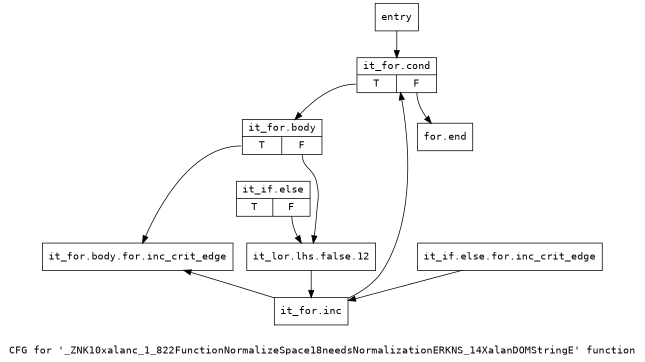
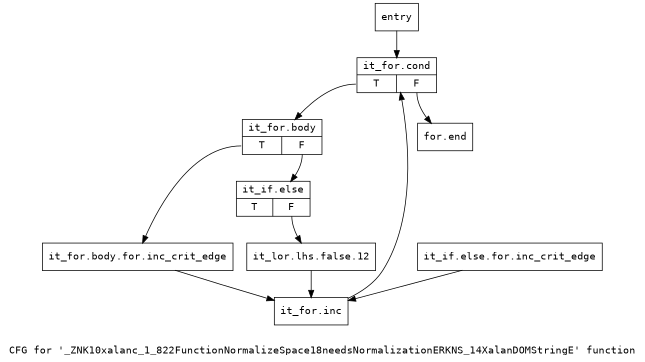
(318, 193) -> (300, 166)
(233, 285) -> (221, 284)
